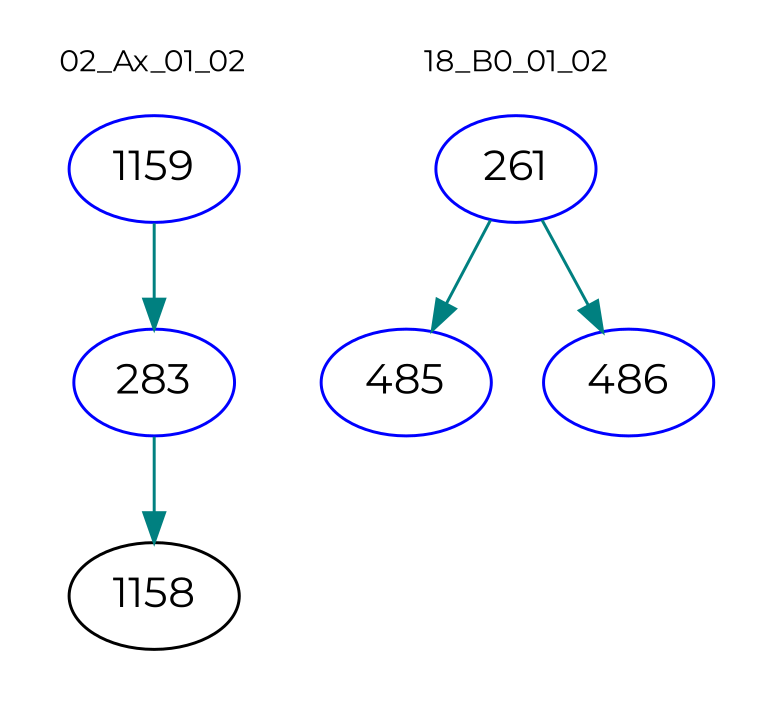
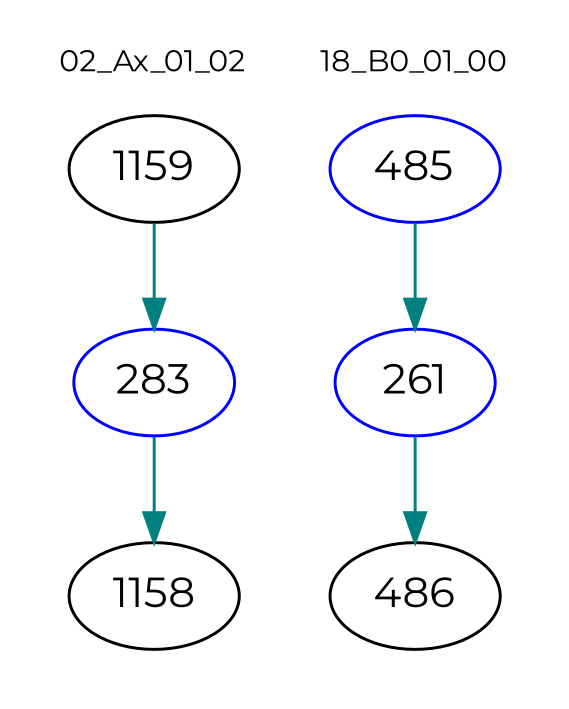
(517, 64) -> (415, 64)
(154, 169) -> (154, 169)
(468, 262) -> (415, 261)
(629, 383) -> (415, 596)
